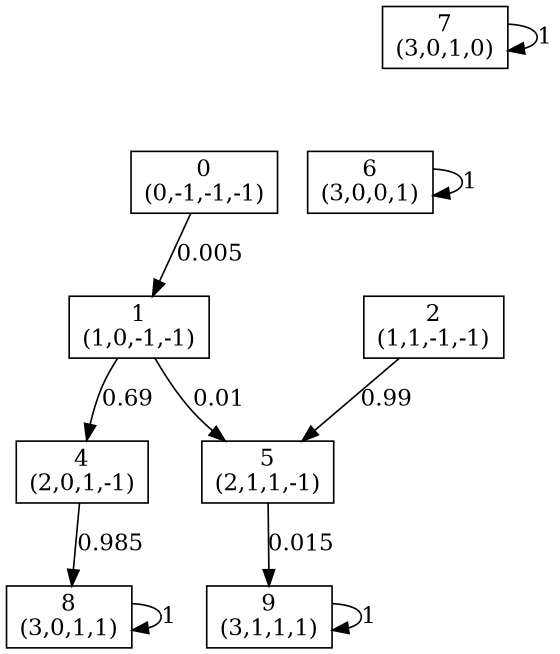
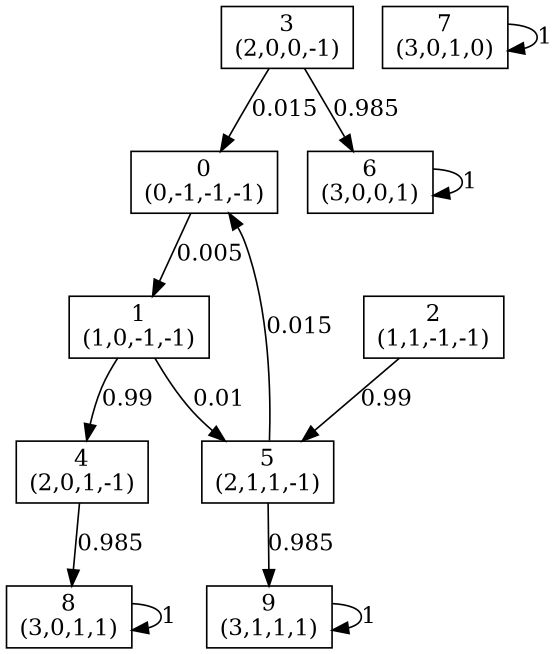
none -> (287, 37)
none -> (265, 332)
(128, 400) -> (128, 400)
(301, 544) -> (301, 544)
